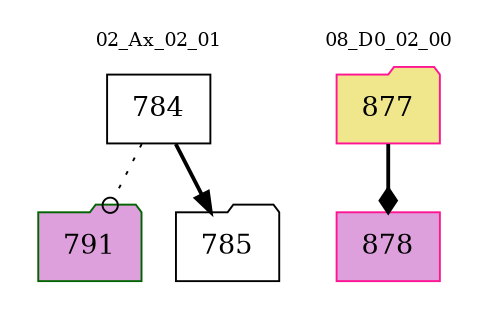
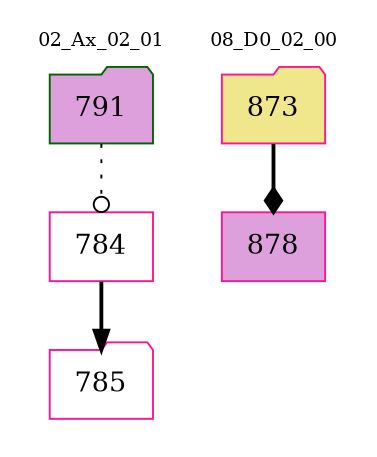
(159, 109) -> (101, 247)
(388, 109) -> (273, 109)
(128, 171) -> (101, 170)
(228, 247) -> (101, 384)
